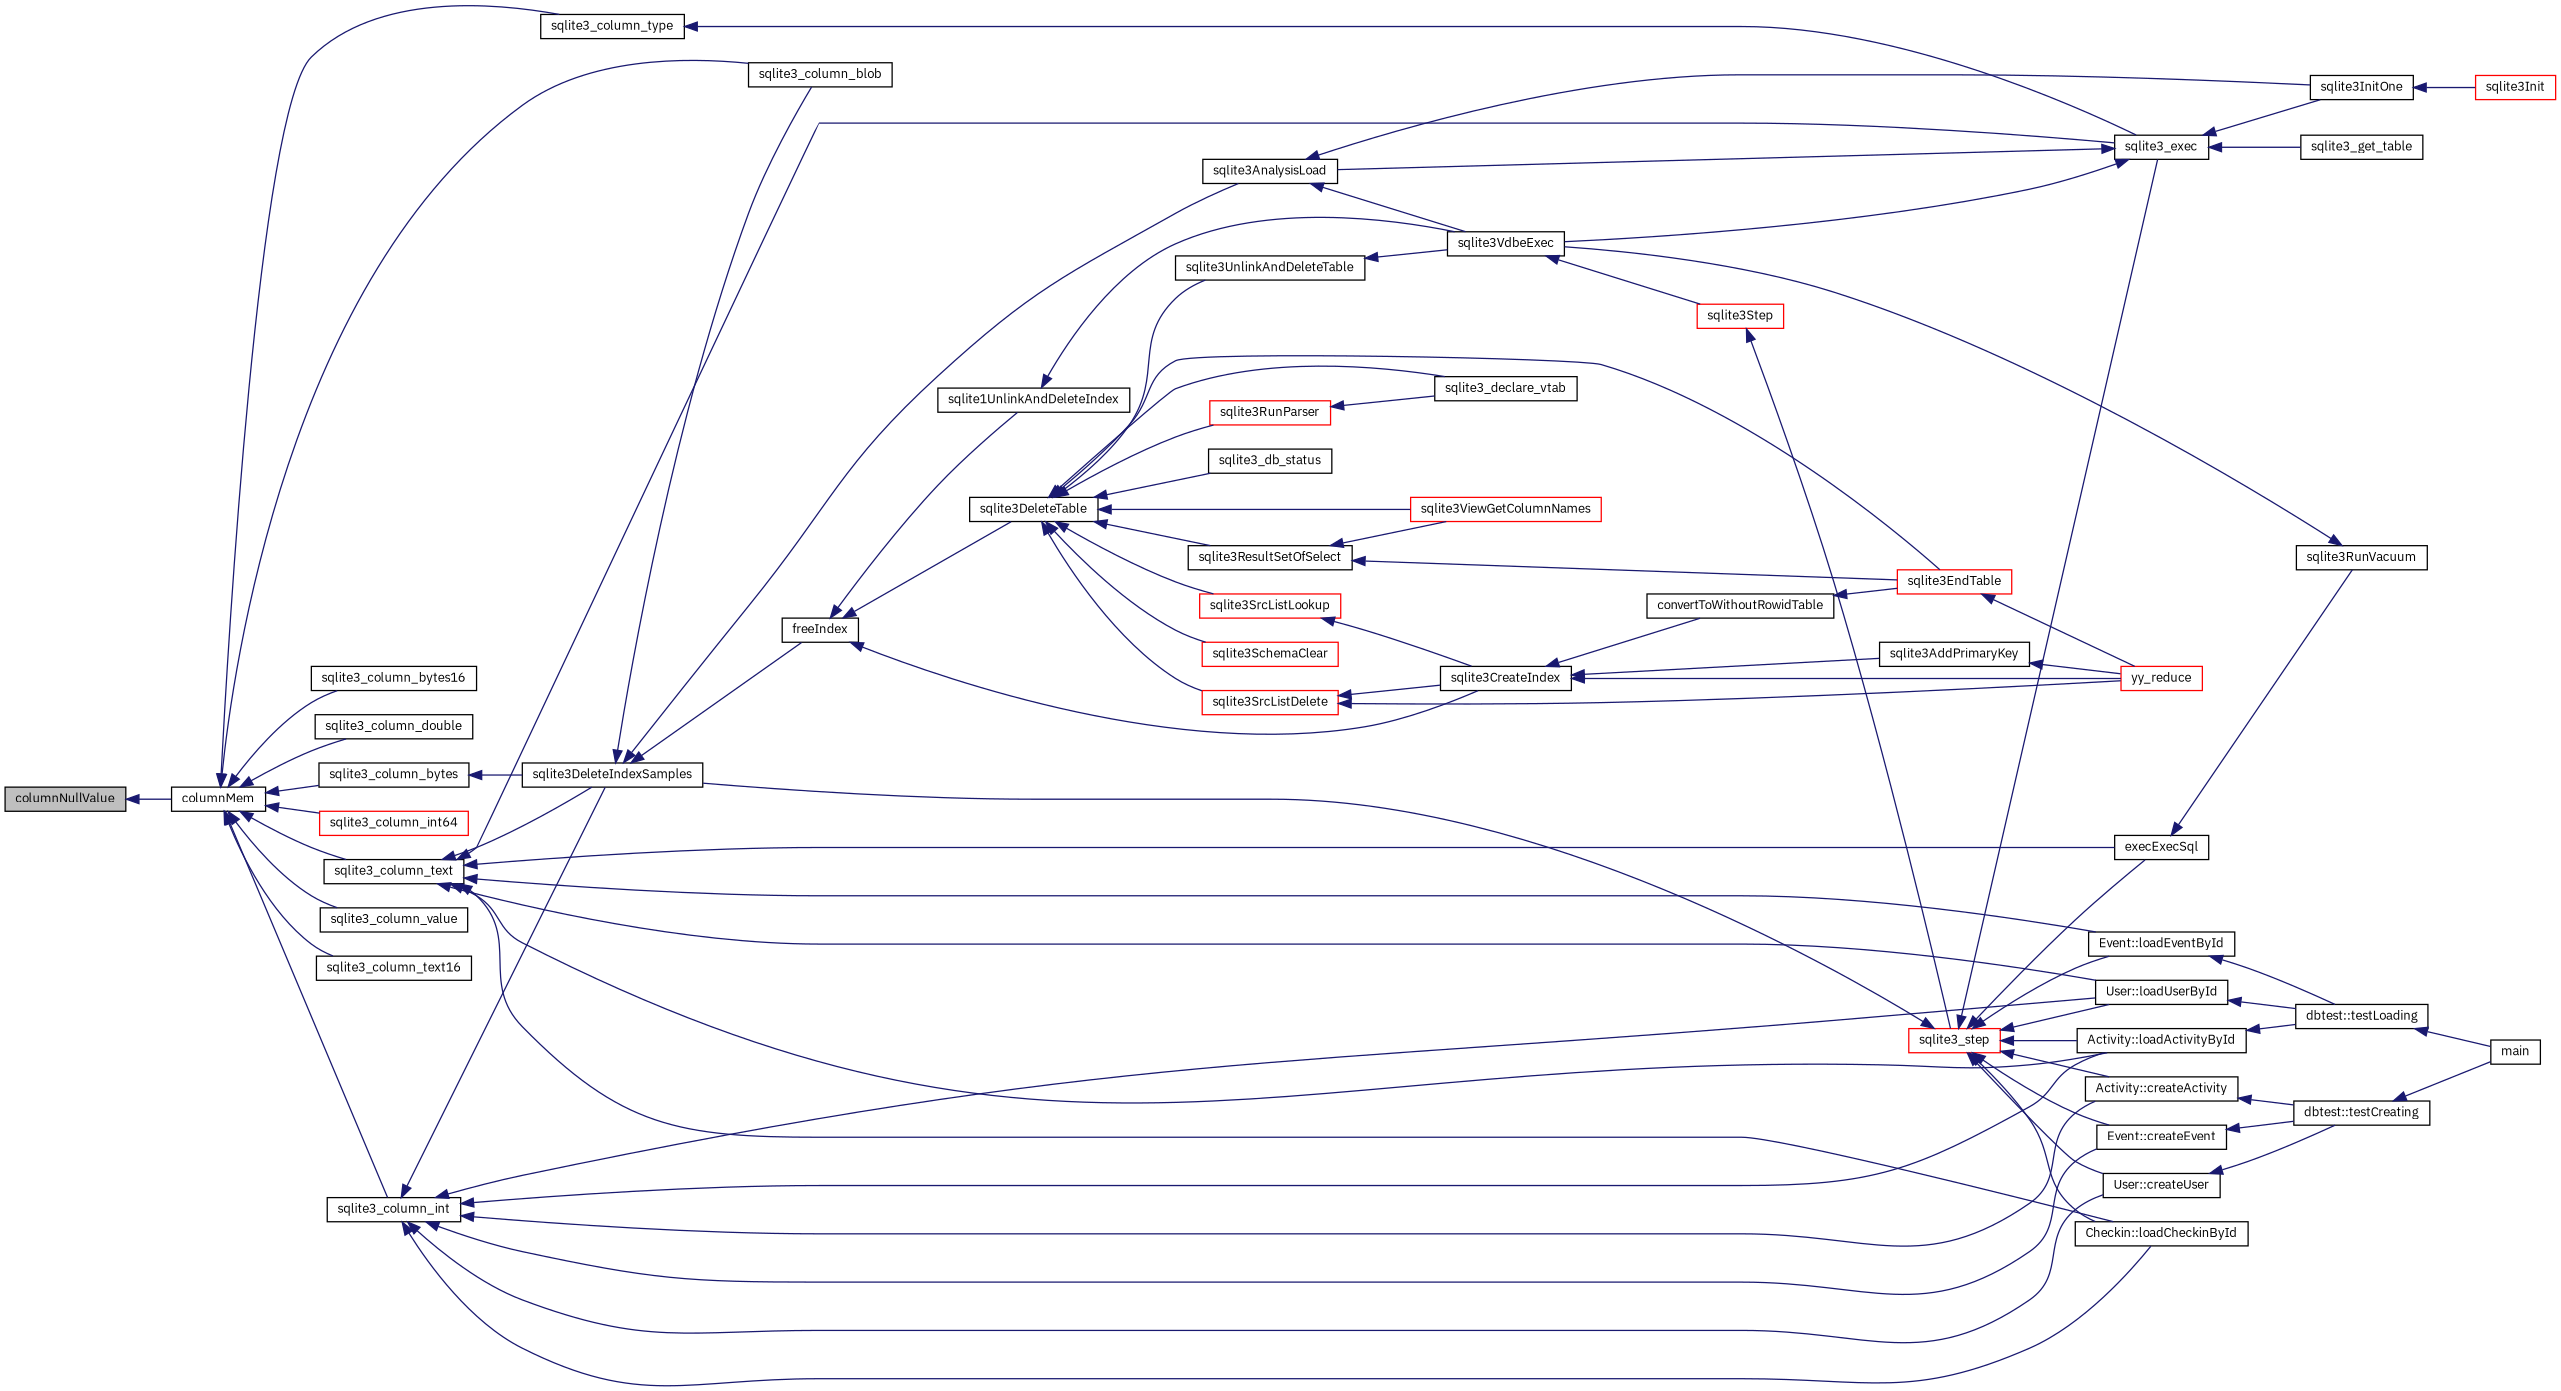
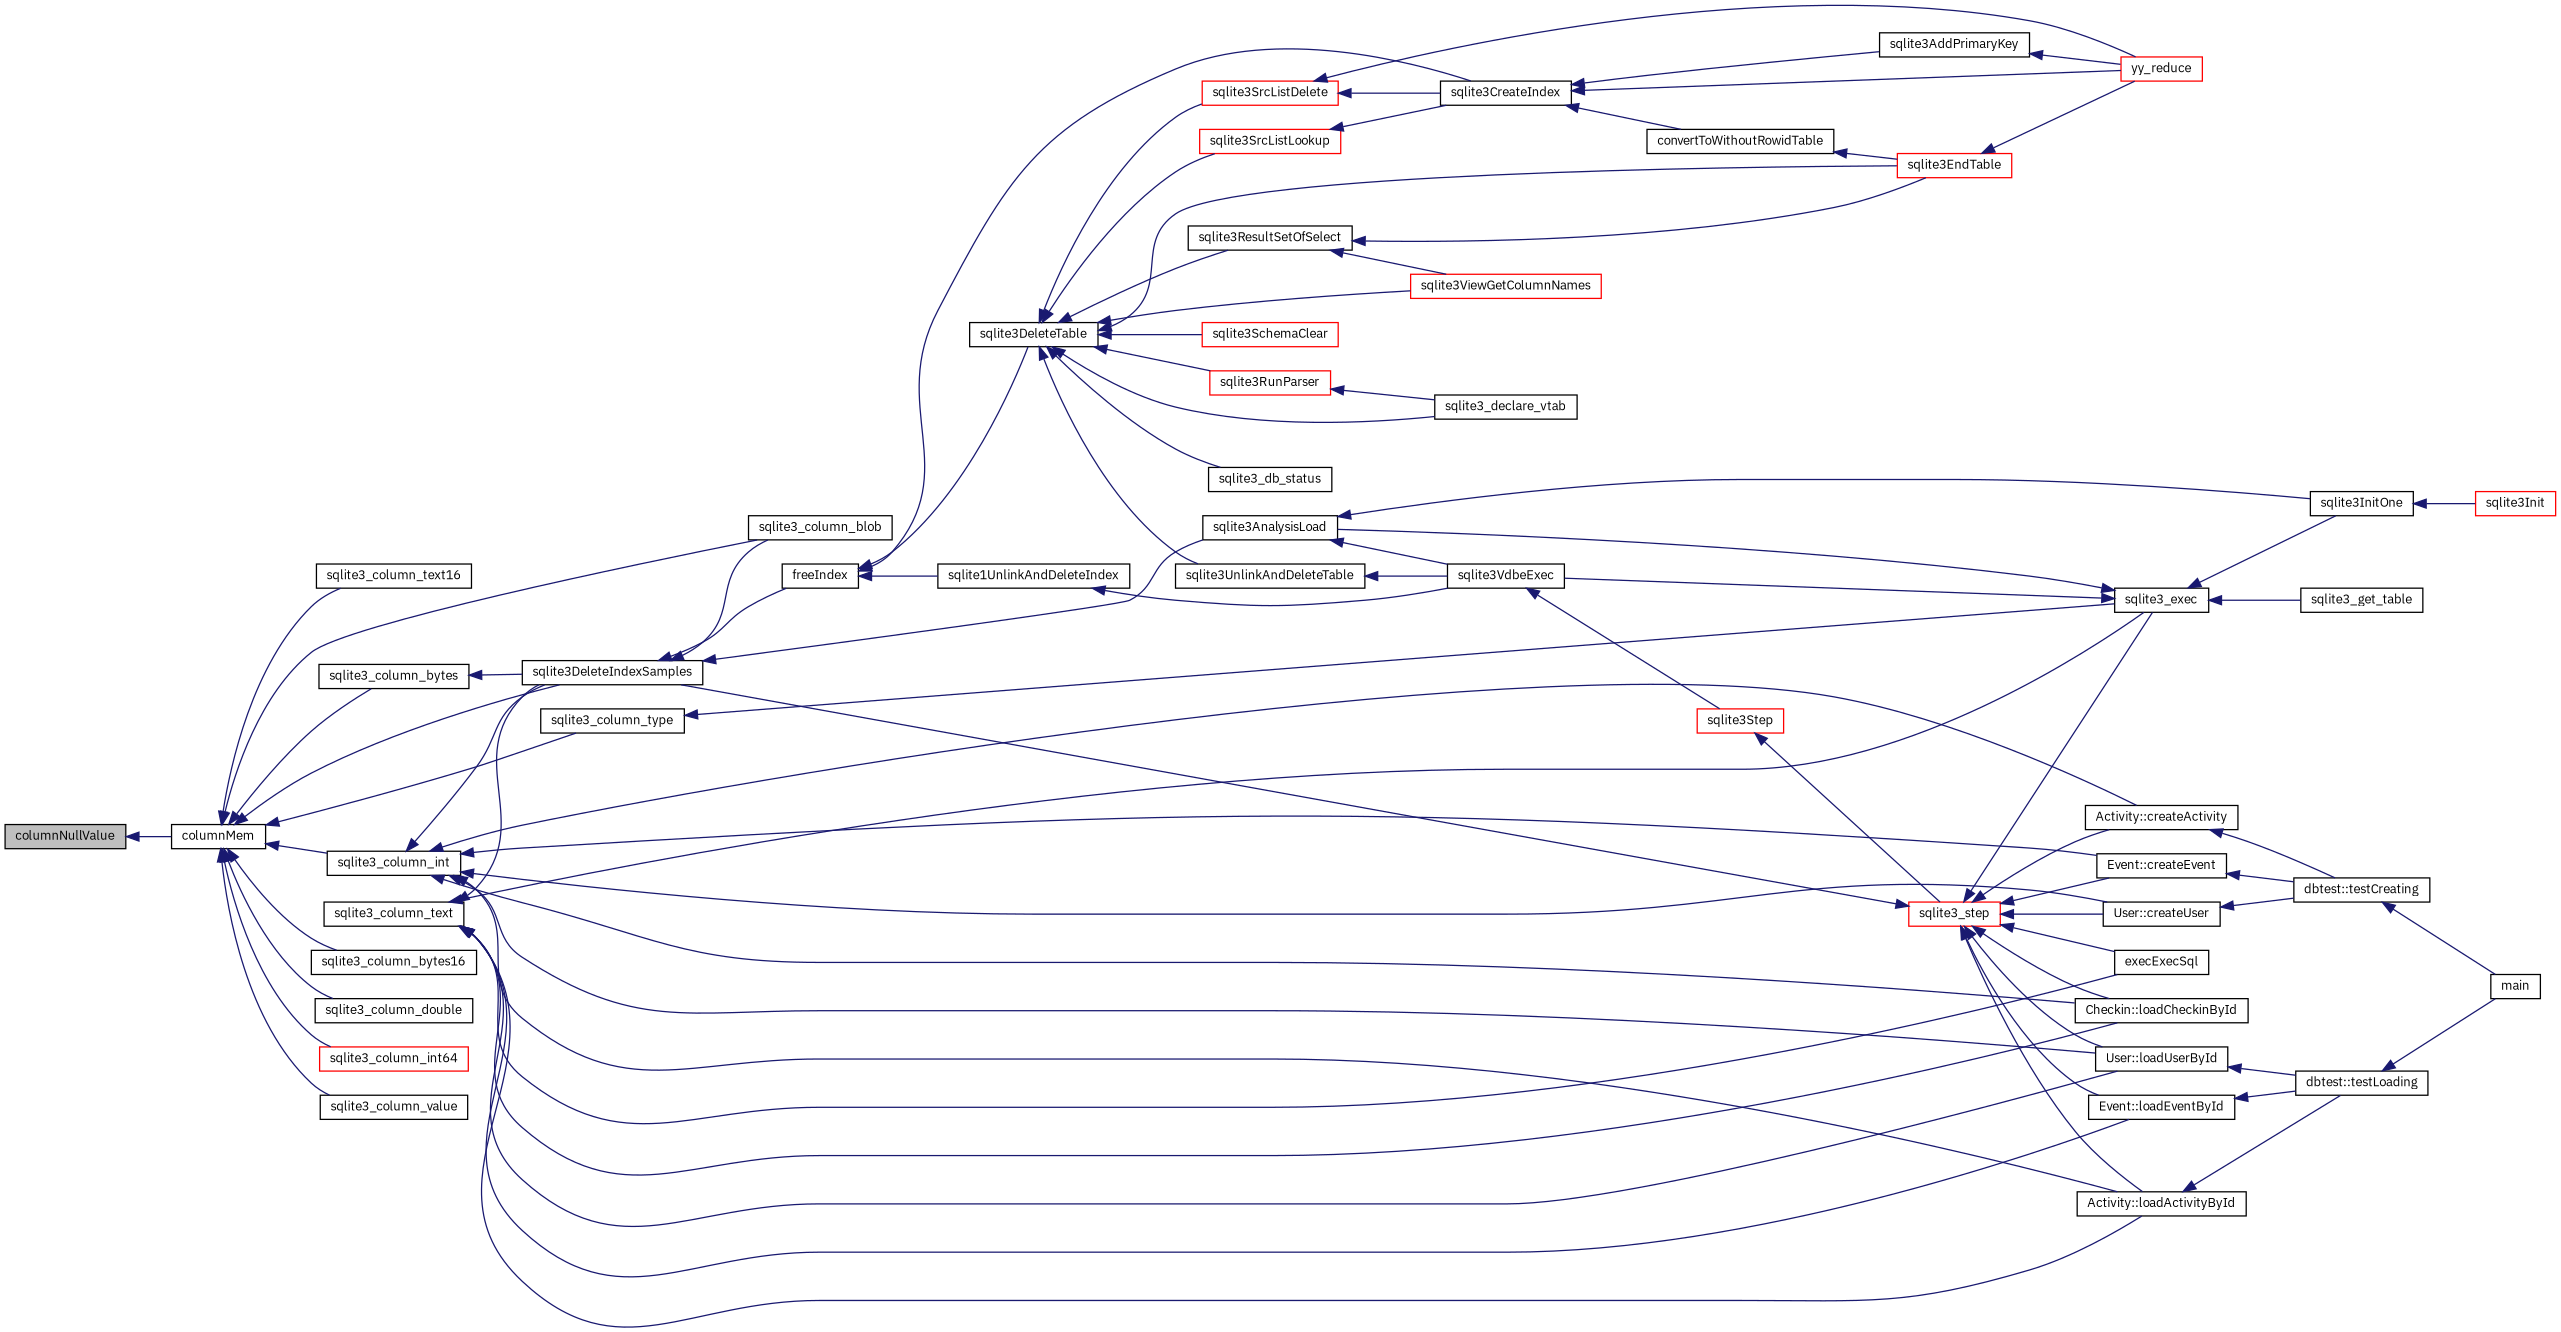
(2362, 558) -> none
(297, 841) -> (396, 736)
